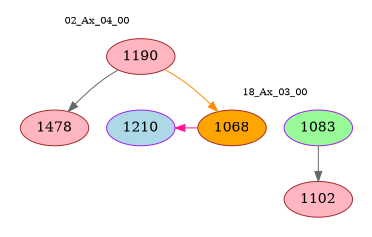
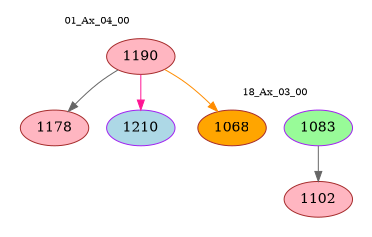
(97, 21) -> (97, 21)
(55, 128) -> (55, 128)
(191, 128) -> (141, 87)
